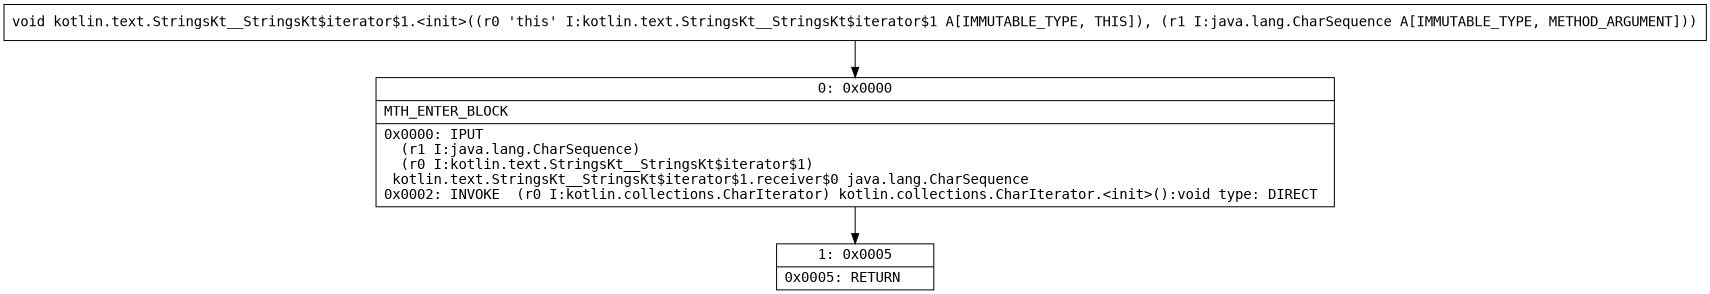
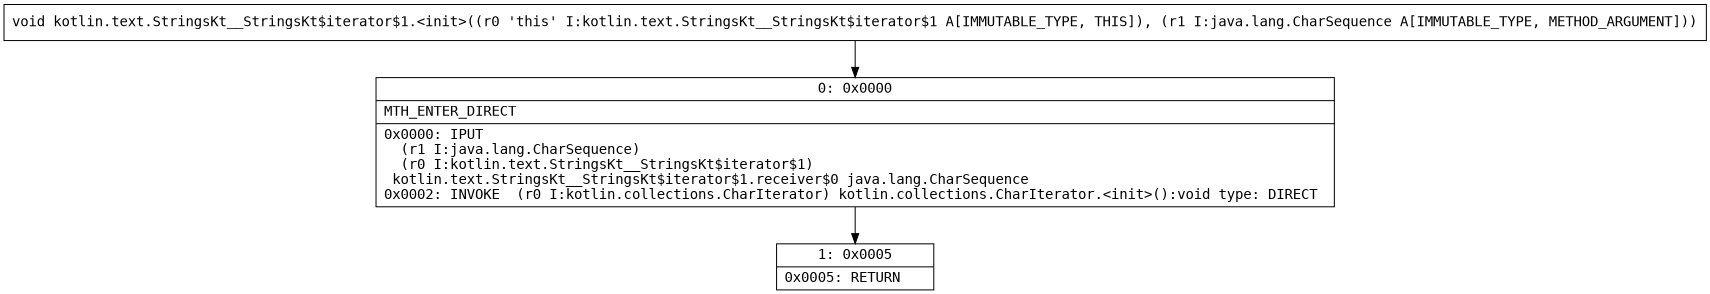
(446, 112) -> (451, 112)
